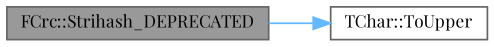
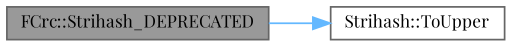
(409, 23) -> (418, 23)
